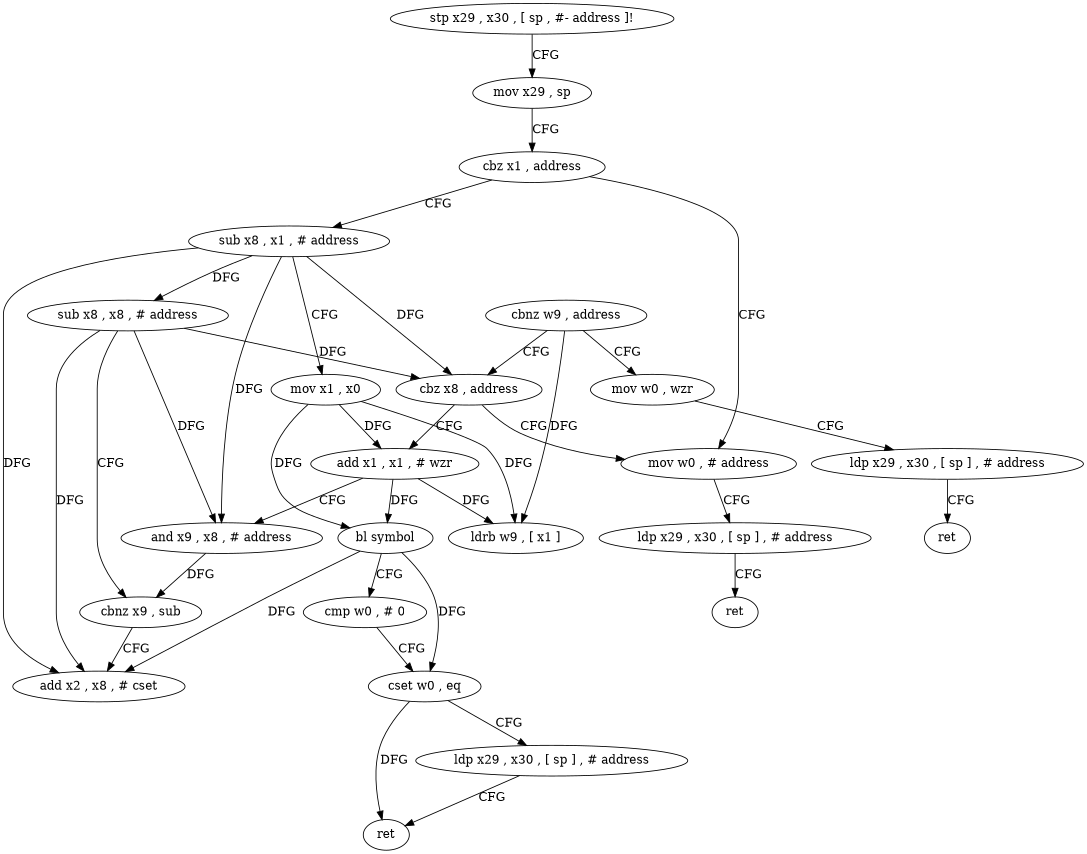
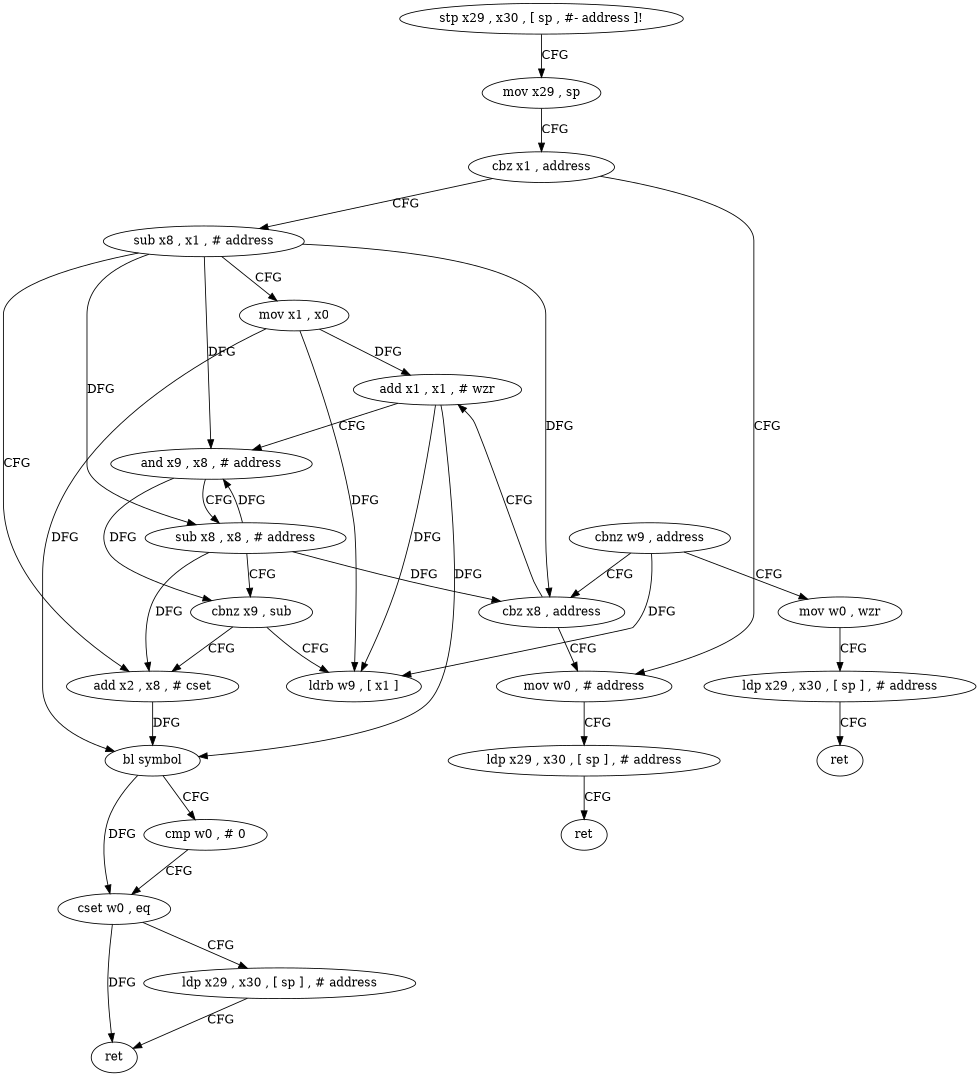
(17, 464) -> (17, 464)
none -> (203, 500)
(246, 608) -> (153, 719)
none -> (293, 649)
